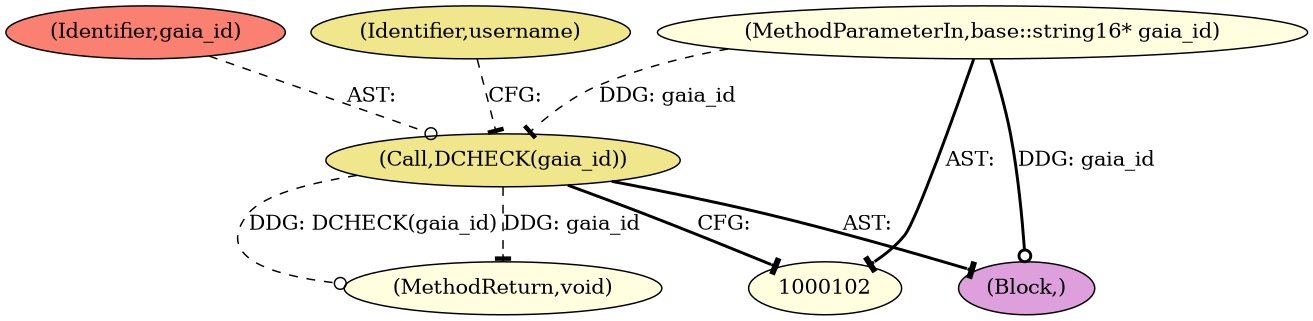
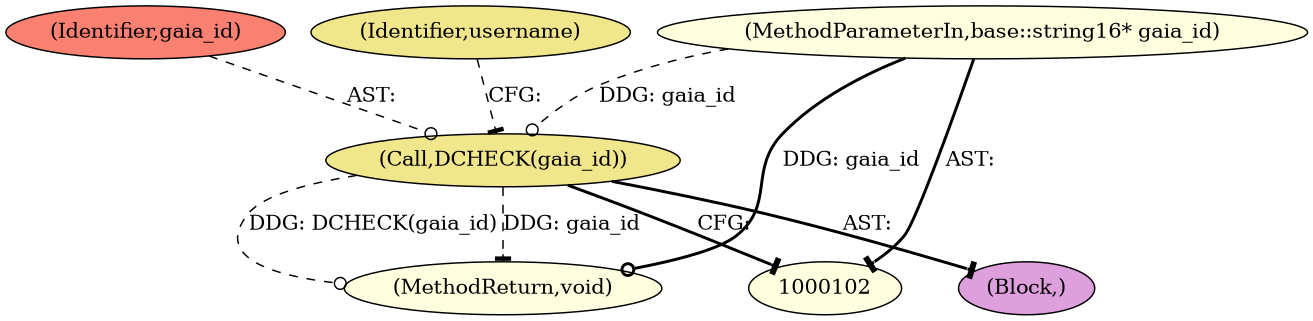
(627, 75) -> (627, 75)
(1014, 153) -> (765, 168)
